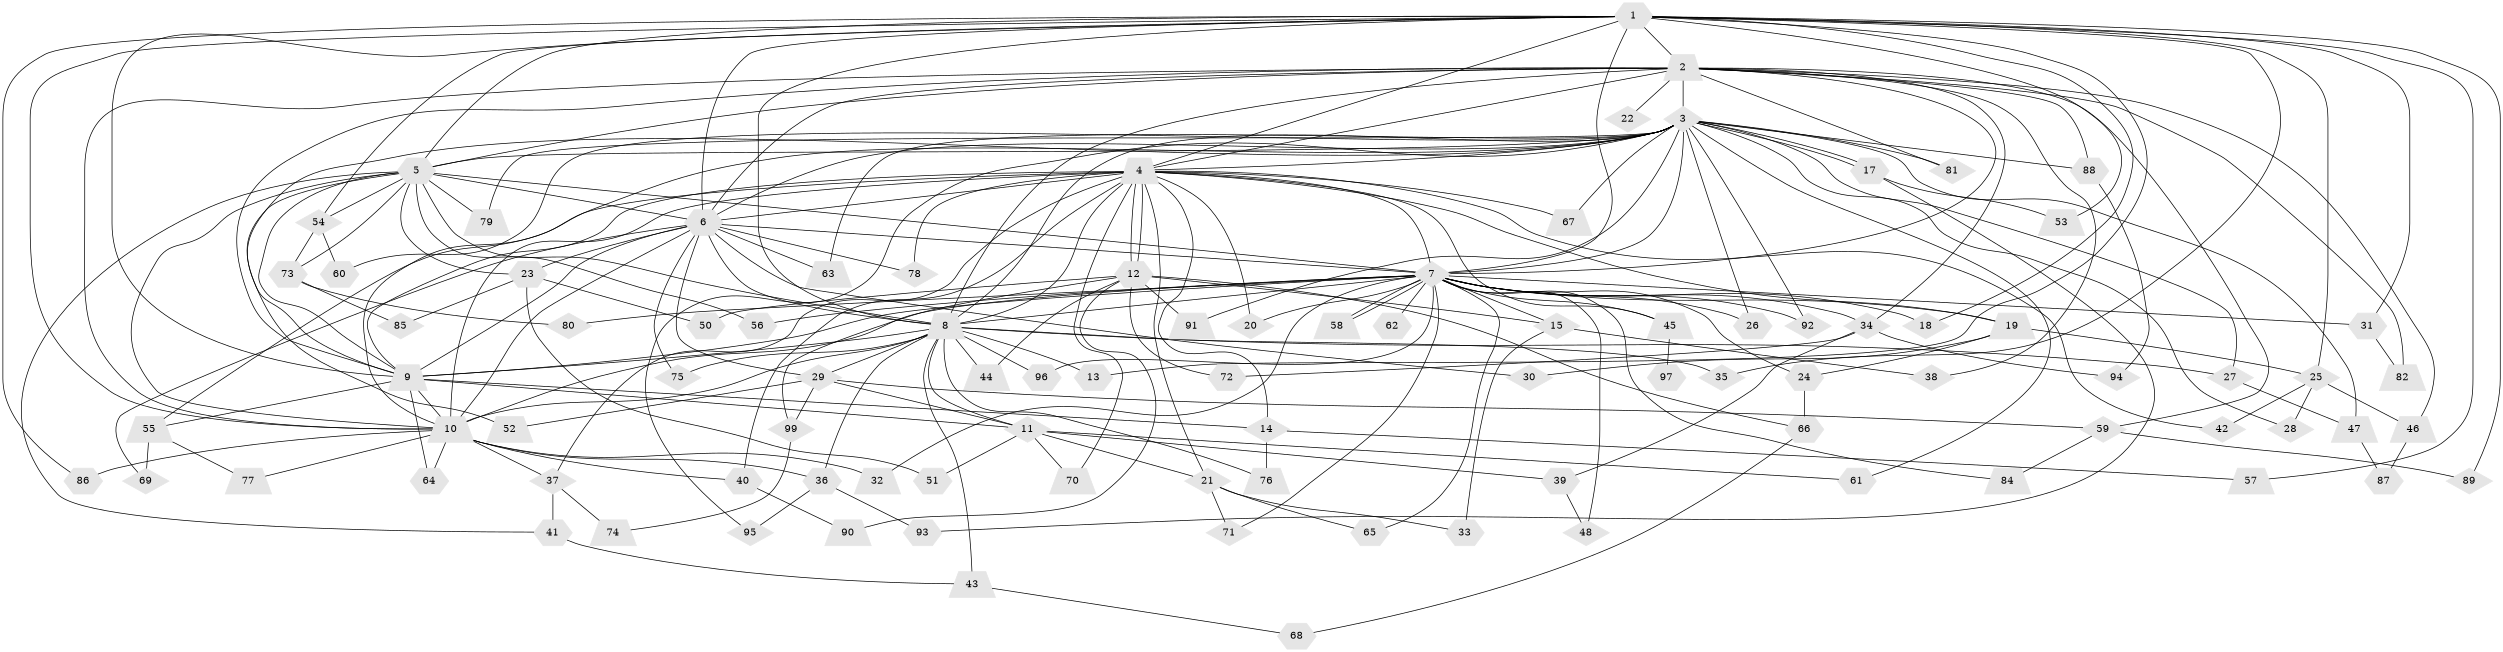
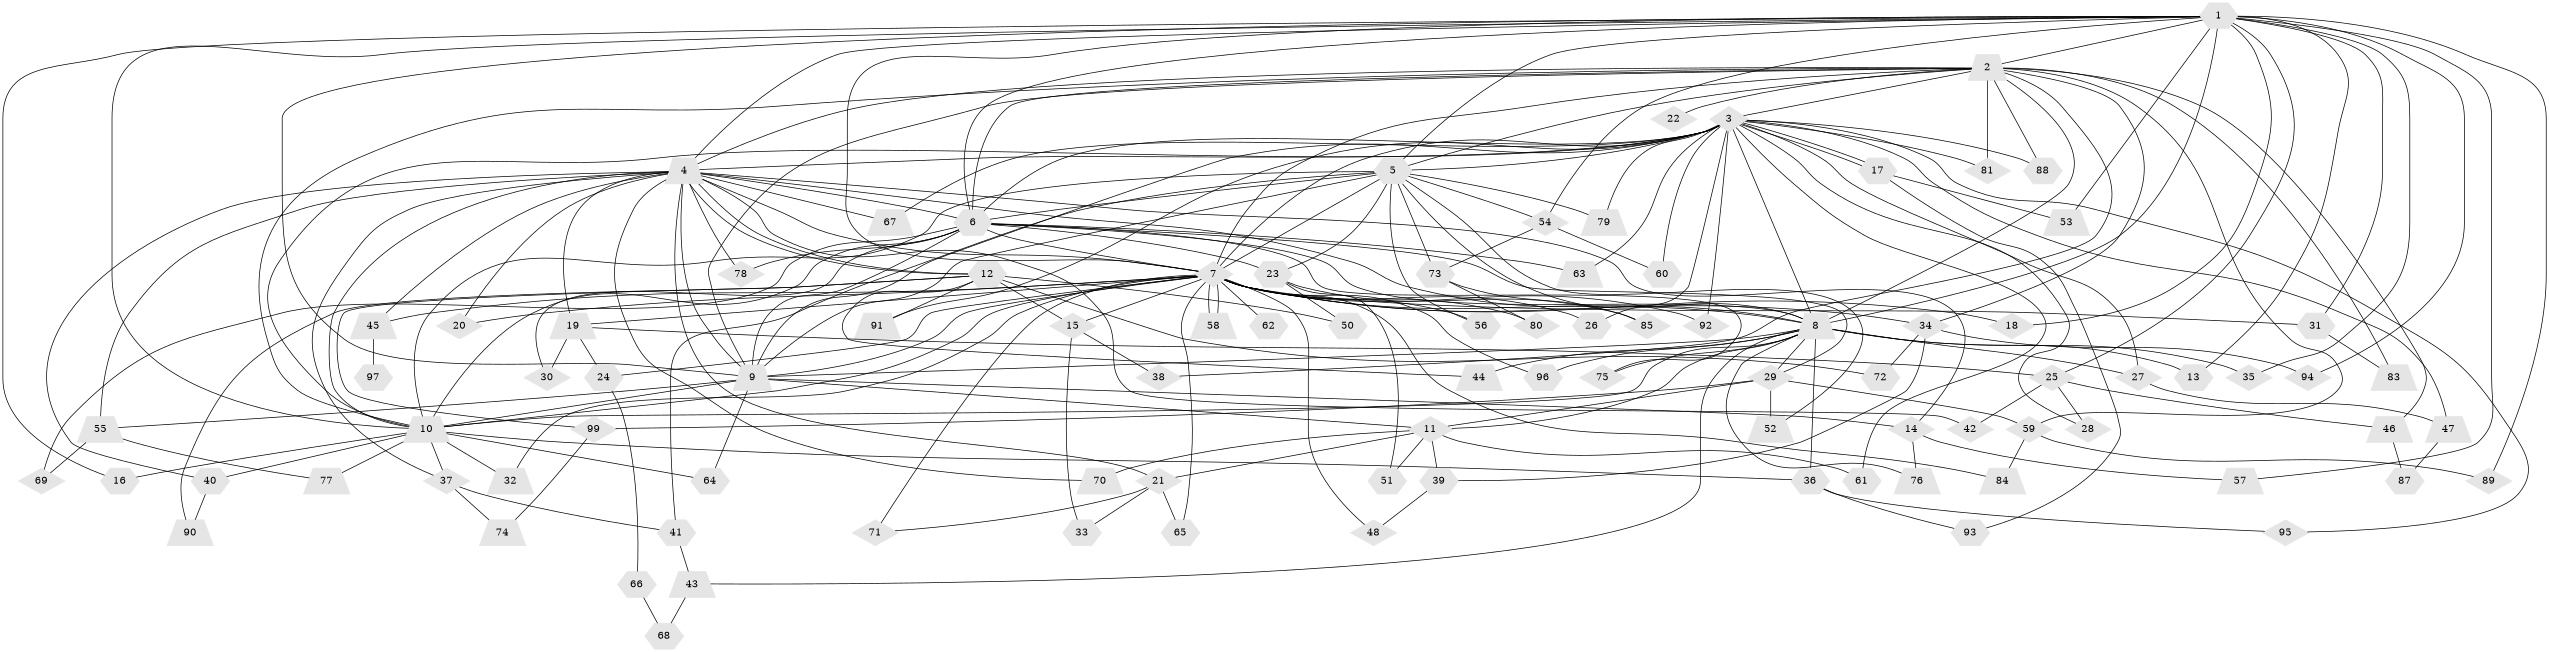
(2140, 276) -> (2464, 147)
(1475, 329) -> none
(2403, 378) -> (2394, 378)
(83, 481) -> (120, 481)
